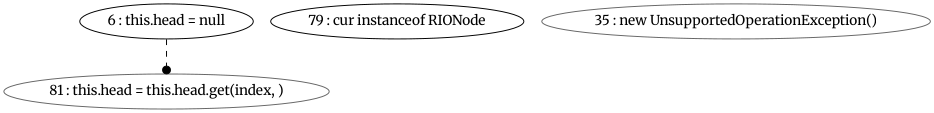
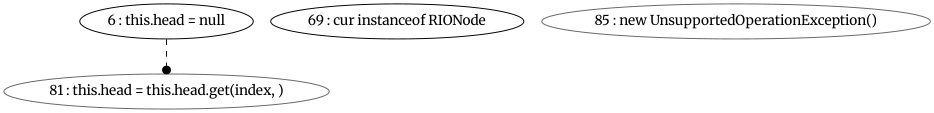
(397, 21) -> (397, 21)
(736, 21) -> (736, 21)
